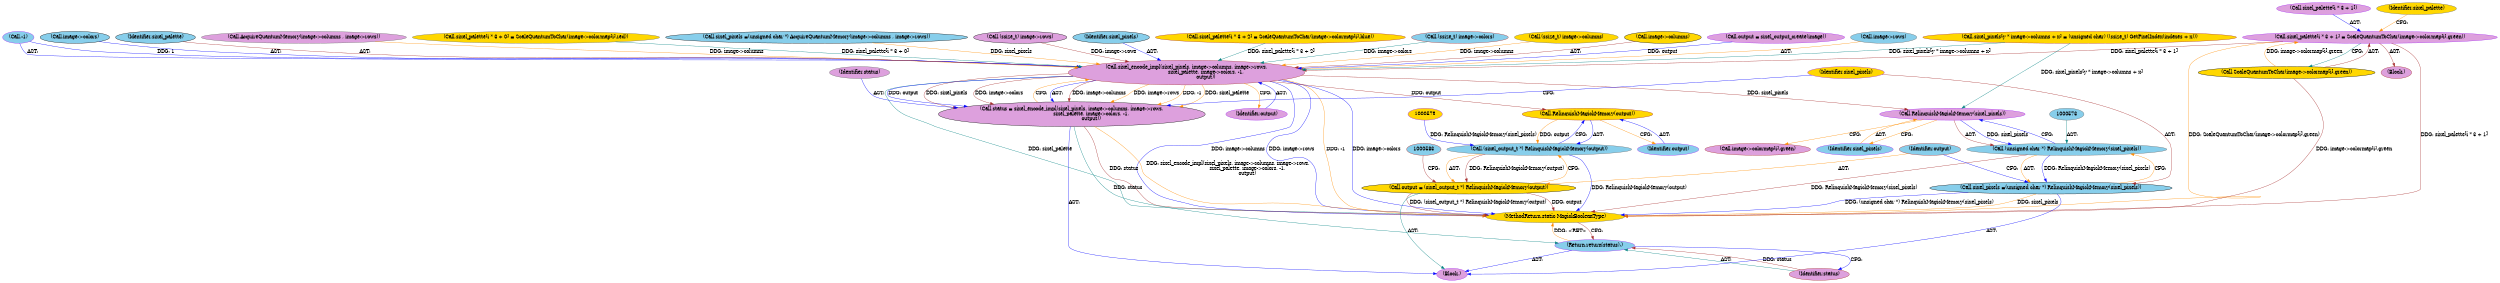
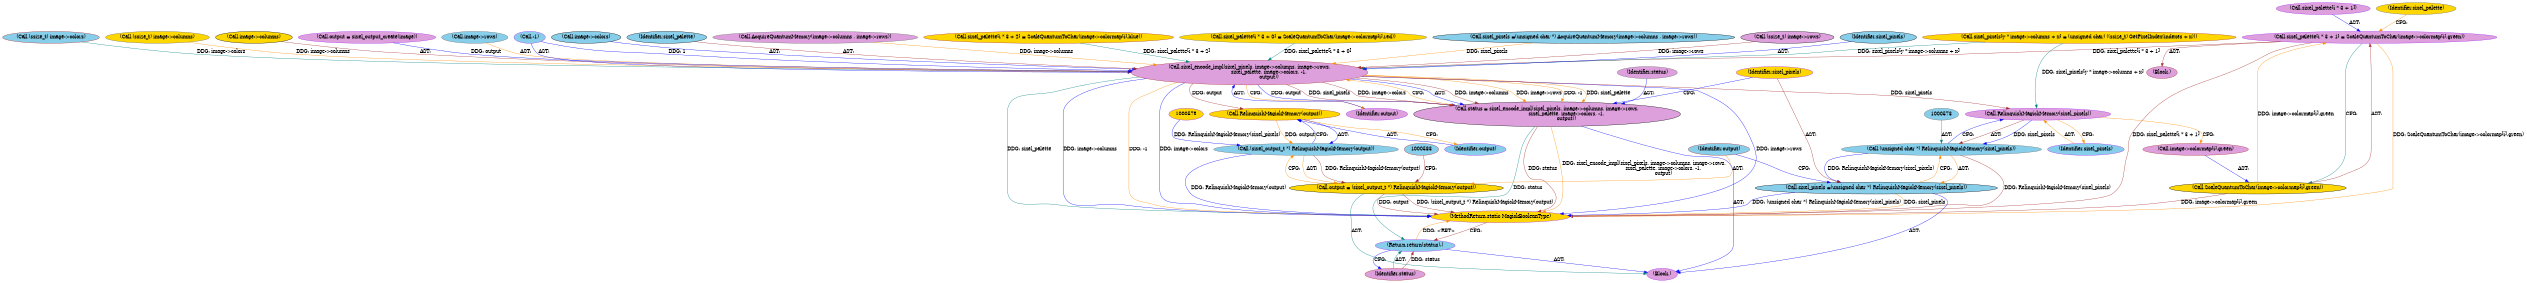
none -> (2225, 168)
(1555, 217) -> (1500, 217)
